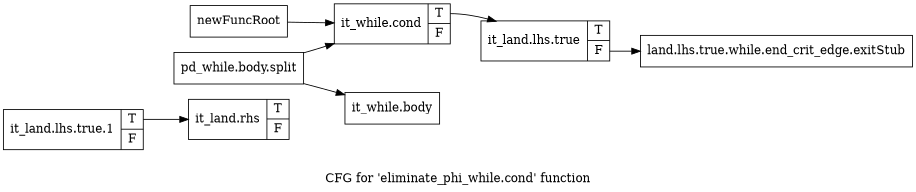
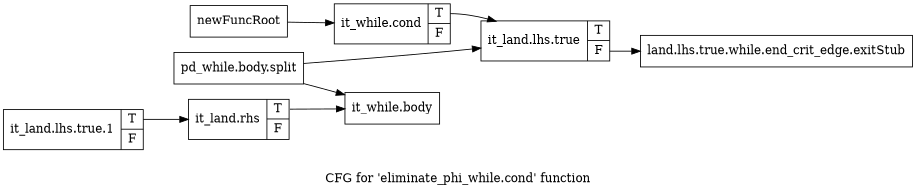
(315, 50) -> (388, 57)
none -> (313, 109)
